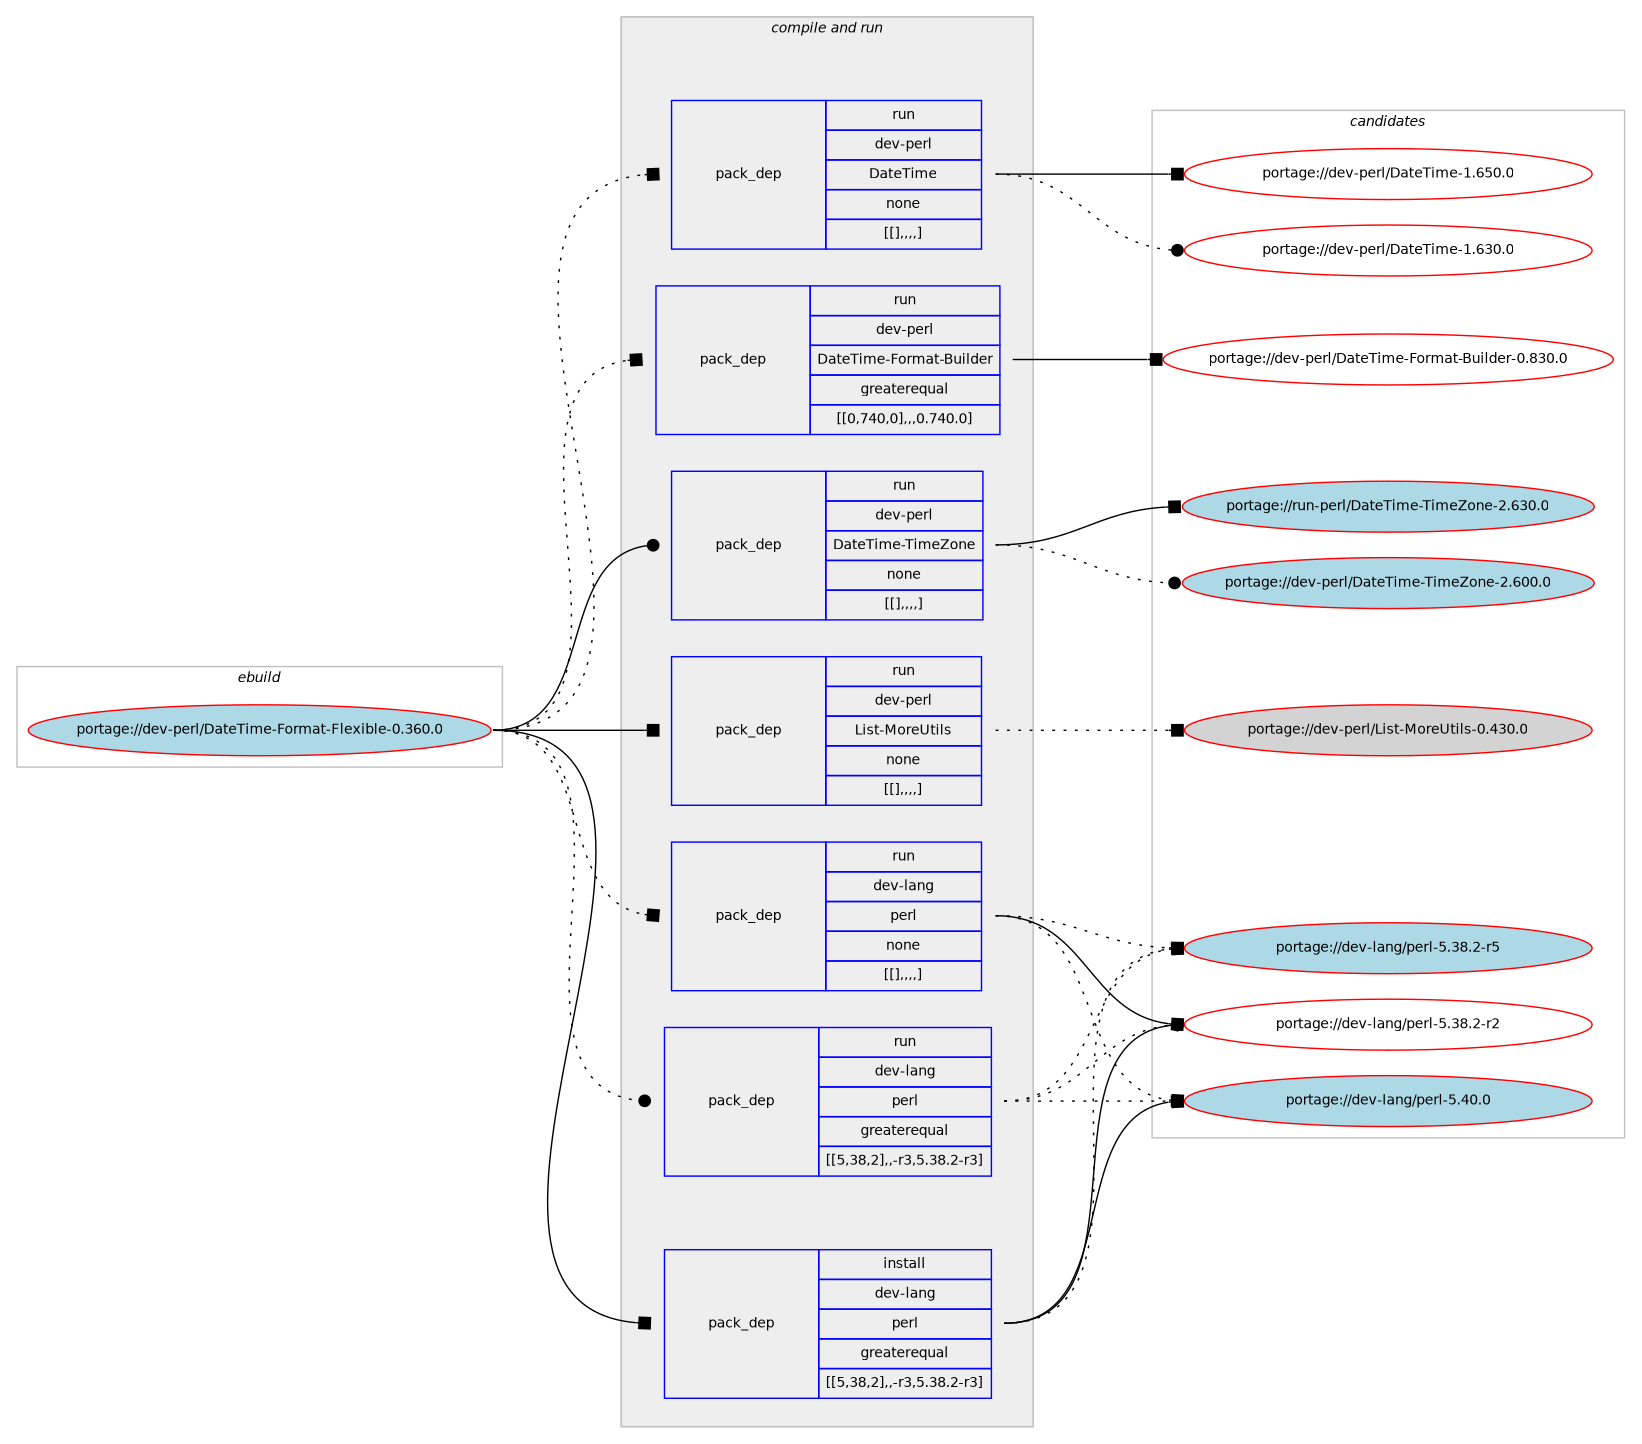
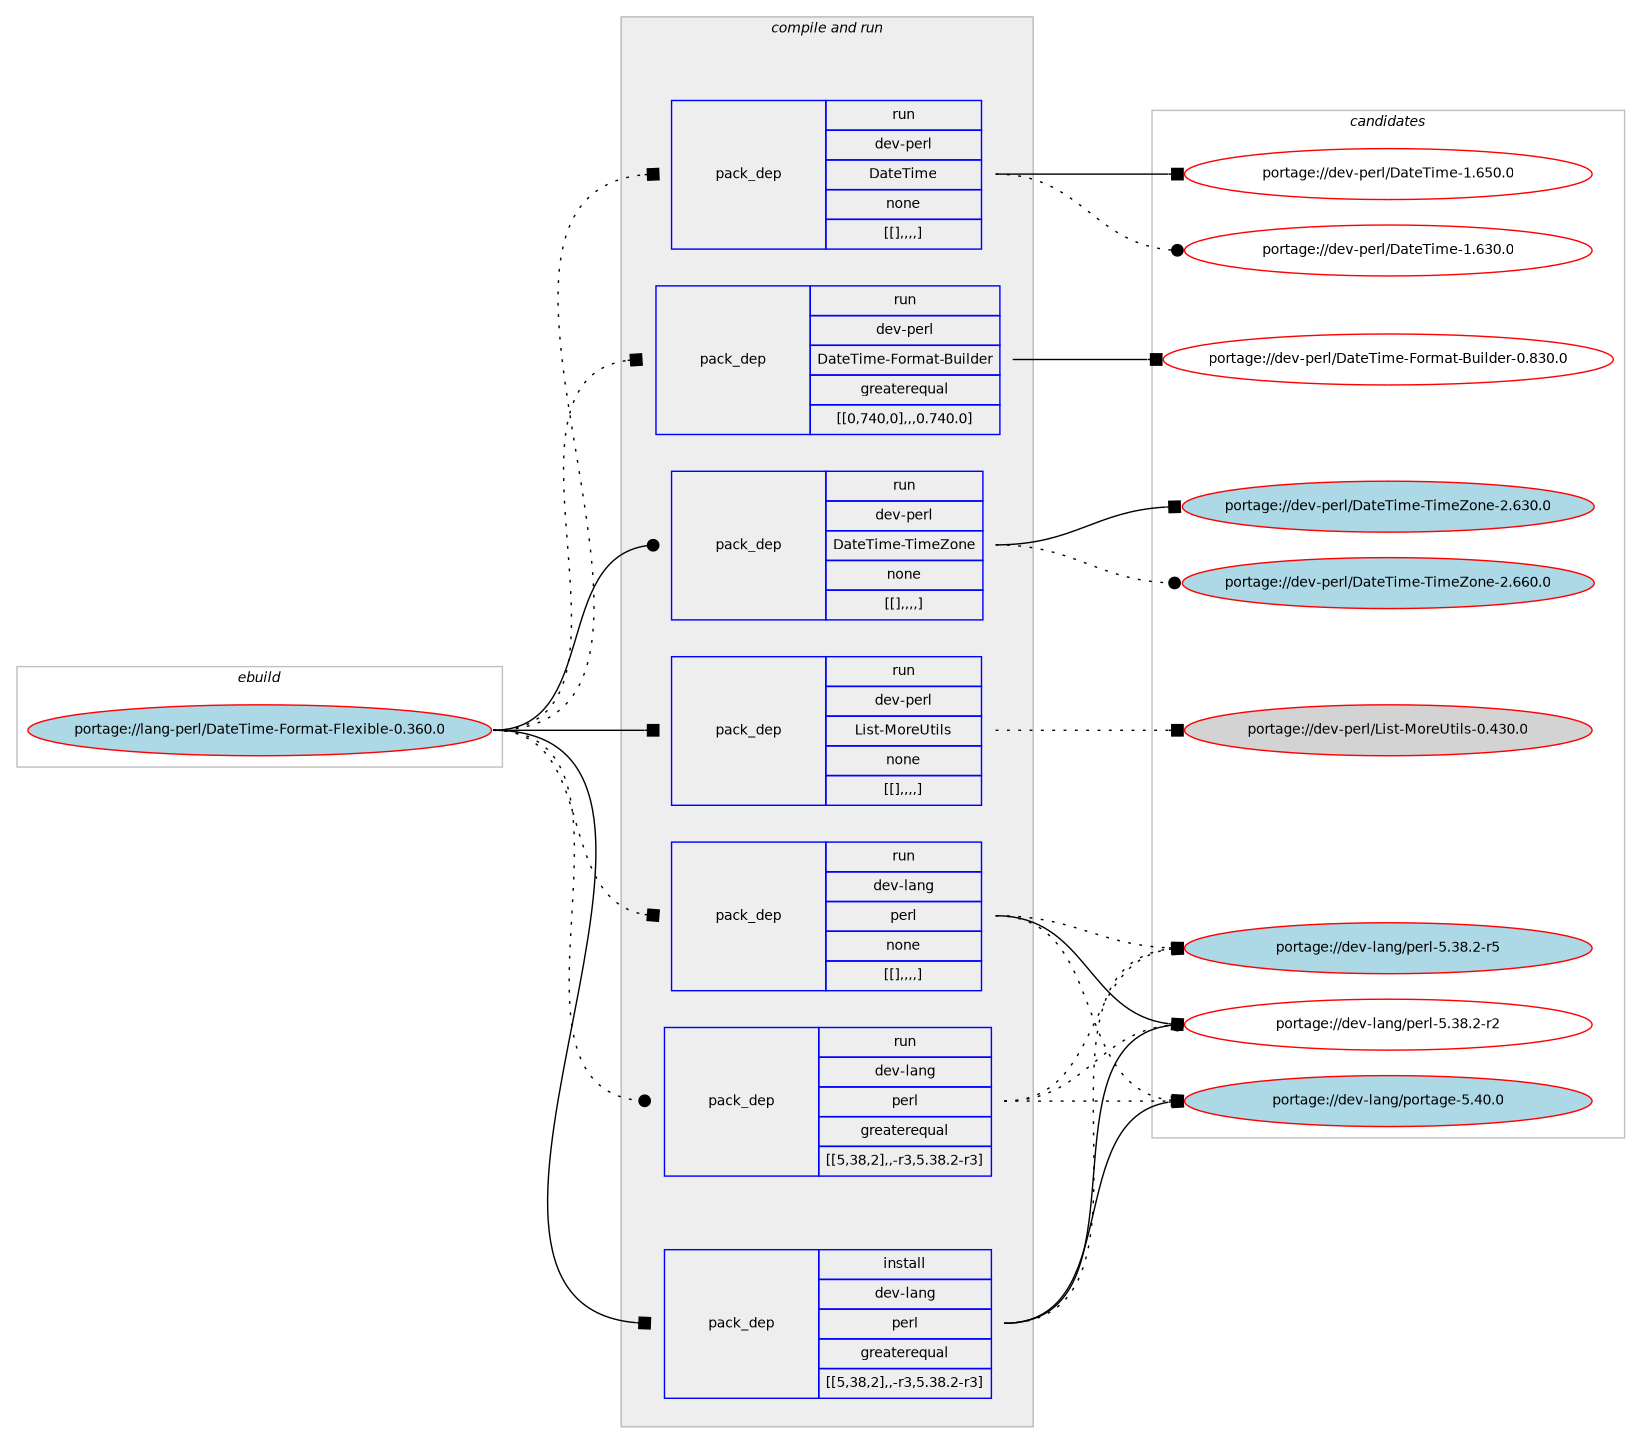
(1388, 507) -> (1388, 507)
(1388, 583) -> (1388, 583)
(260, 730) -> (260, 730)
(1388, 1101) -> (1388, 1101)
